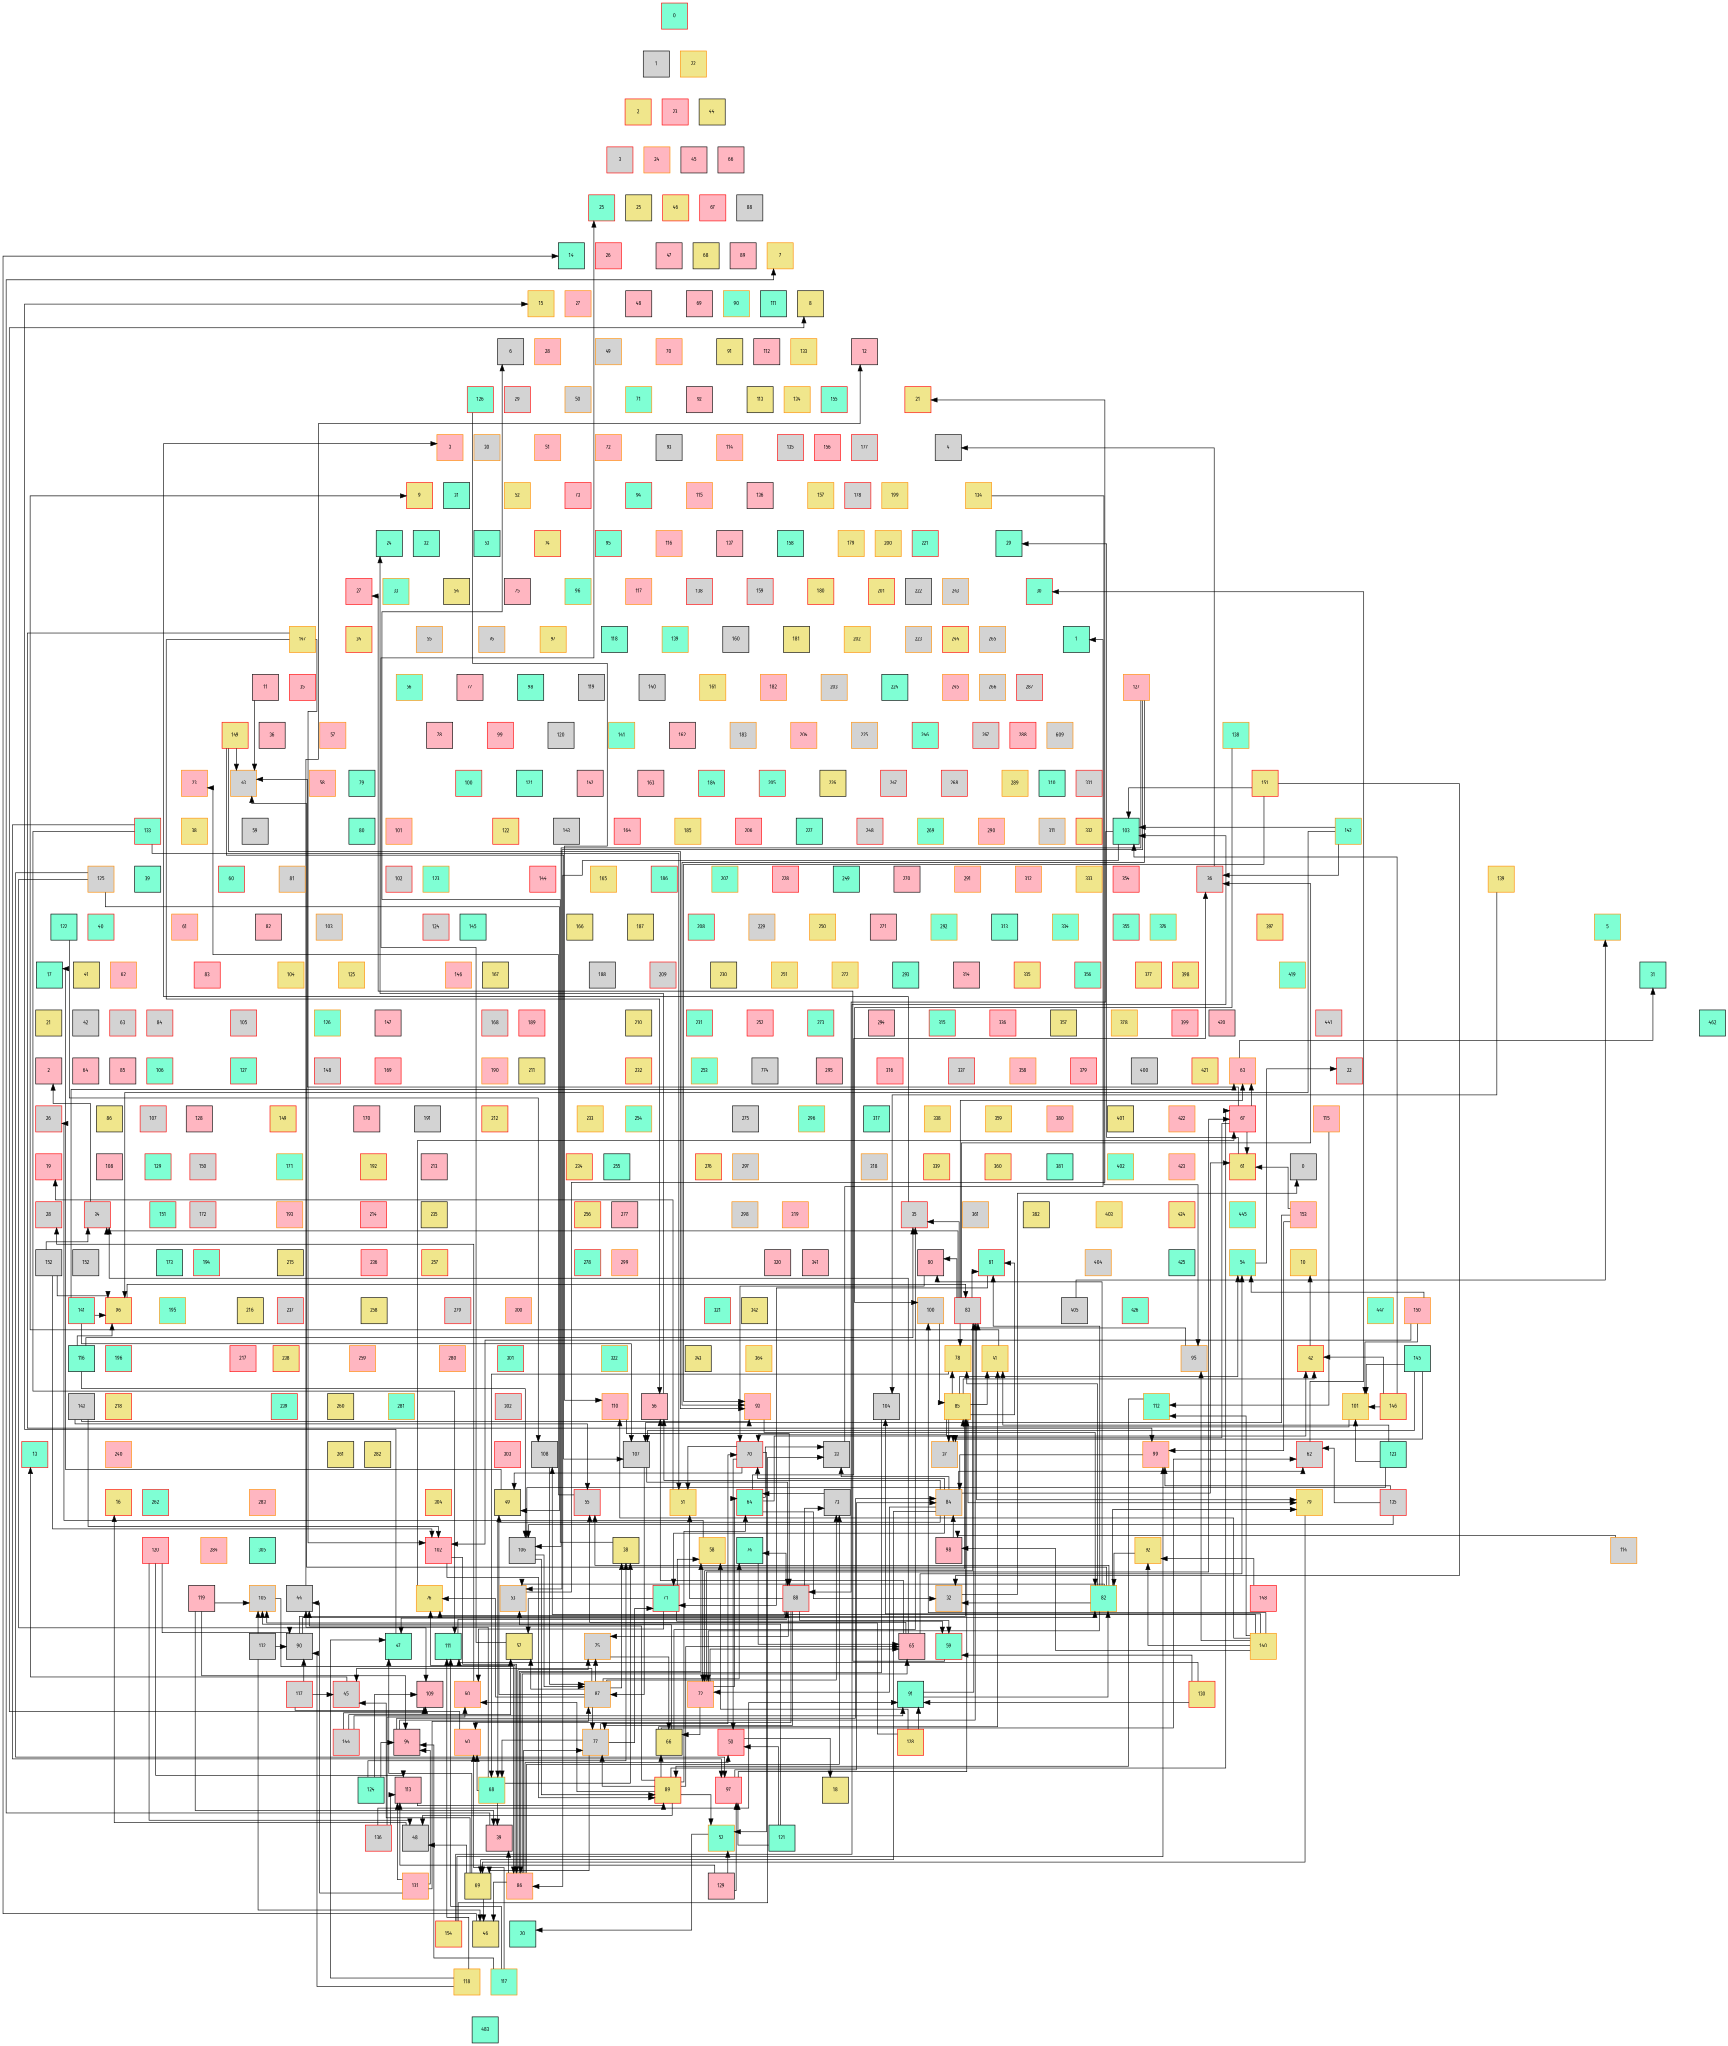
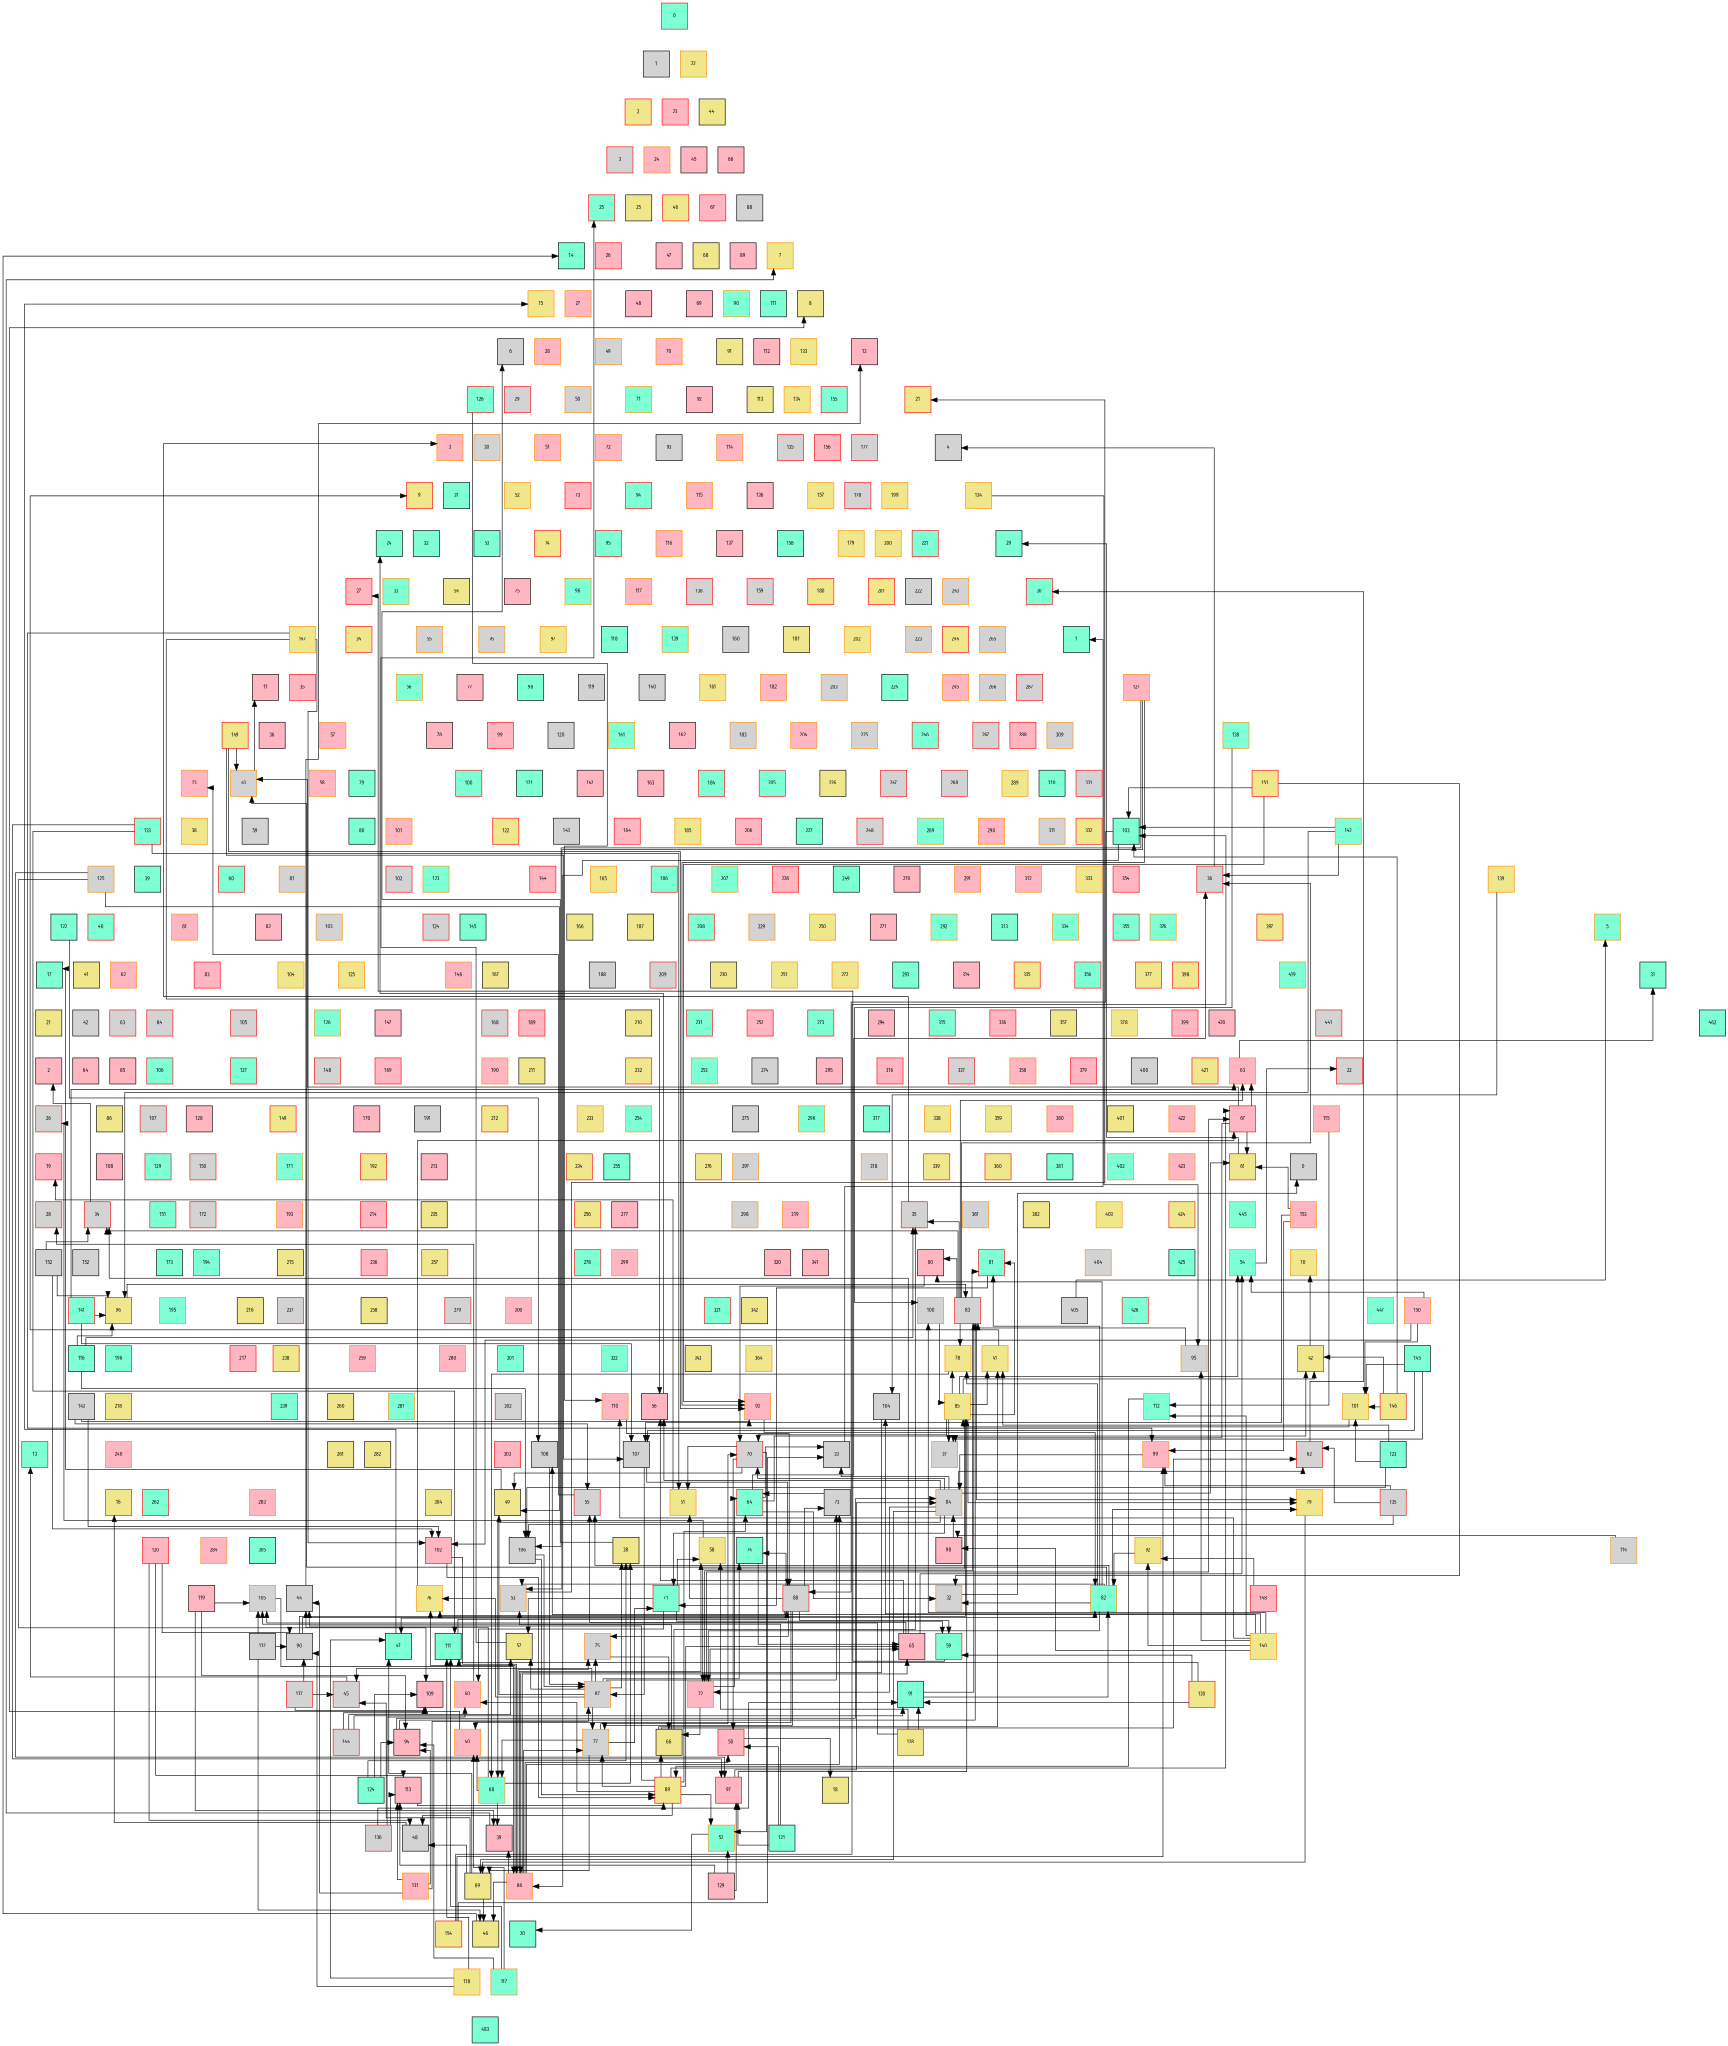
(255, 735) -> (255, 735)
(1060, 735) -> (1060, 735)
(765, 1071) -> (765, 1071)
